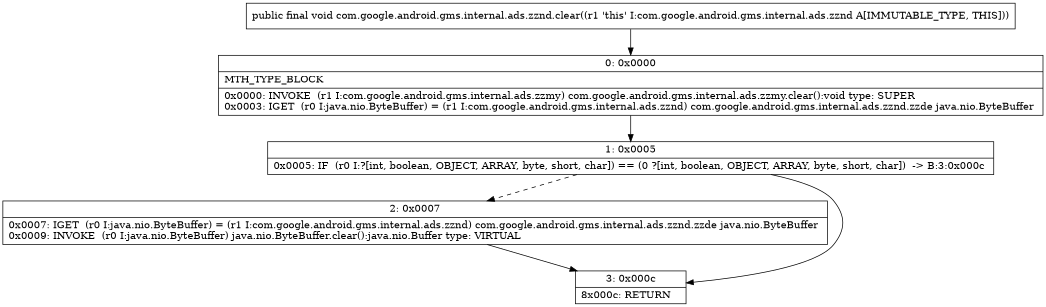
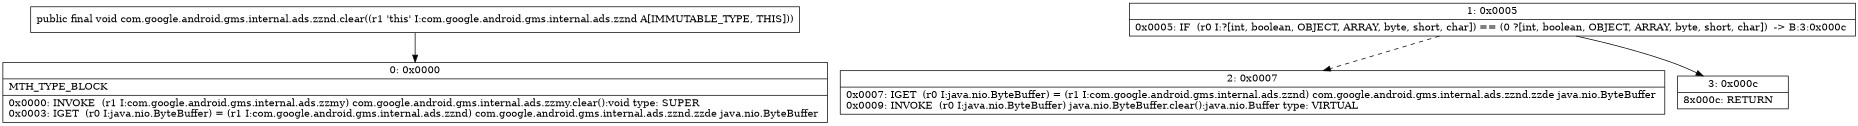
(631, 125) -> none
(529, 257) -> none
